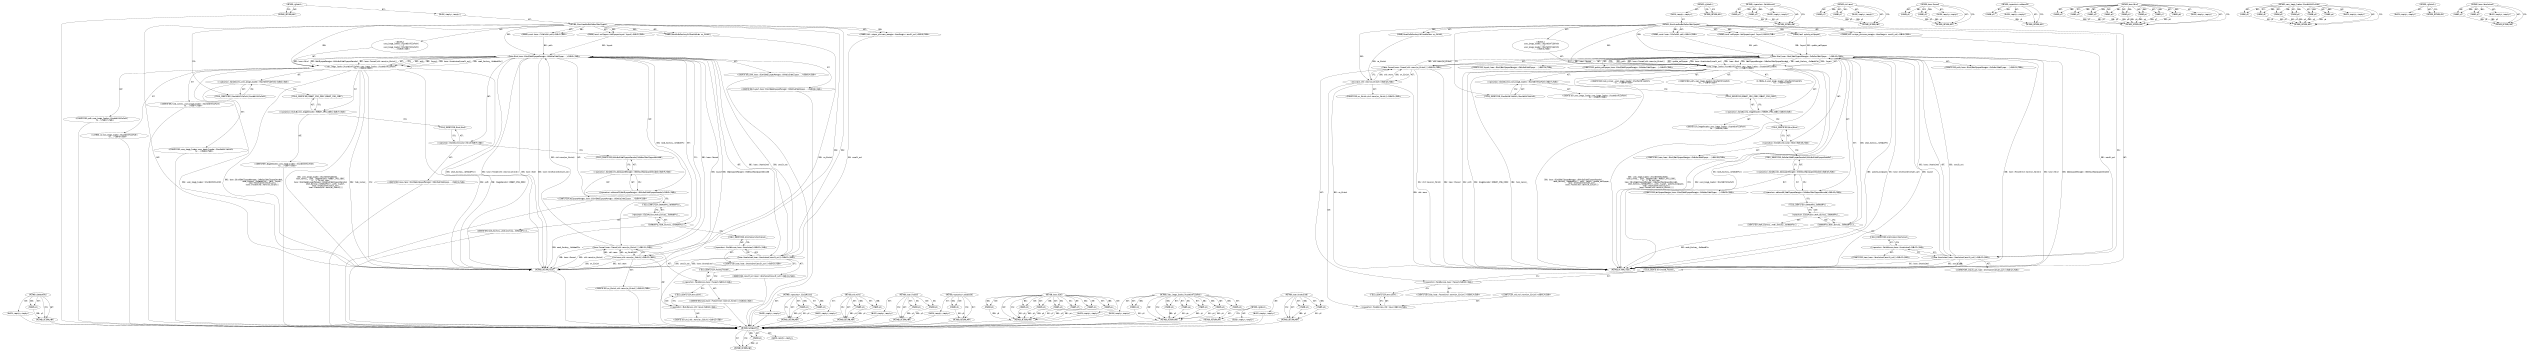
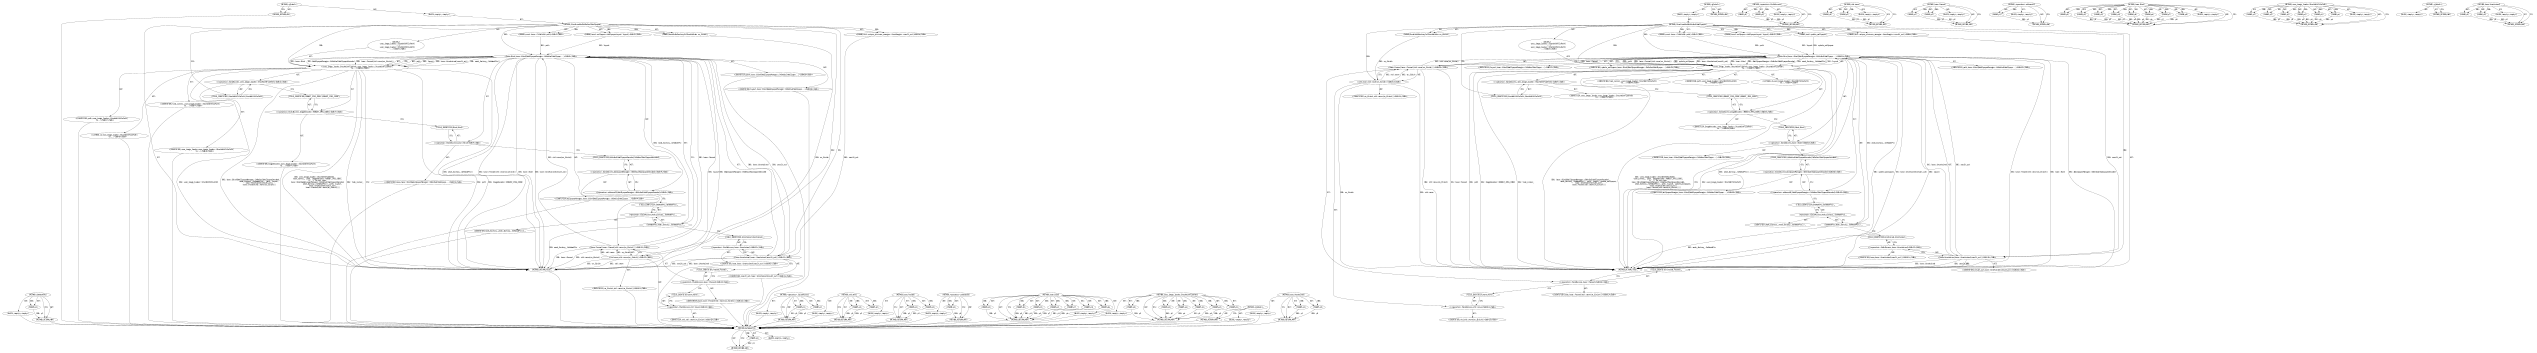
(1455, 301) -> (1473, 313)
